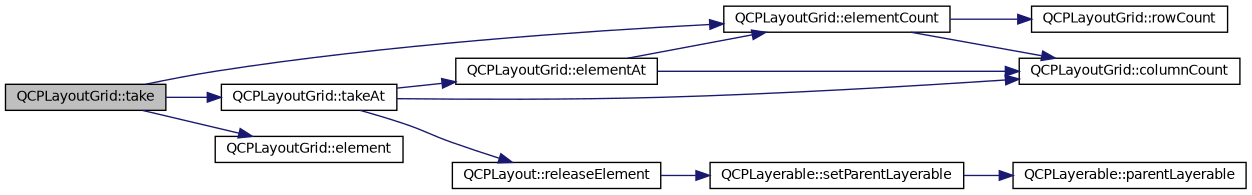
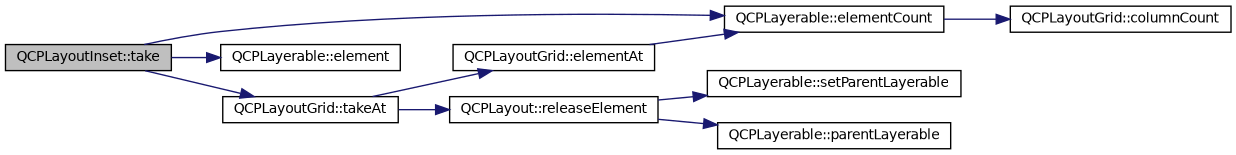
(837, 19) -> (834, 19)
(1130, 19) -> none
(832, 71) -> none
(701, 96) -> none
(86, 97) -> (88, 58)
(309, 149) -> (310, 58)
(982, 175) -> (681, 121)
